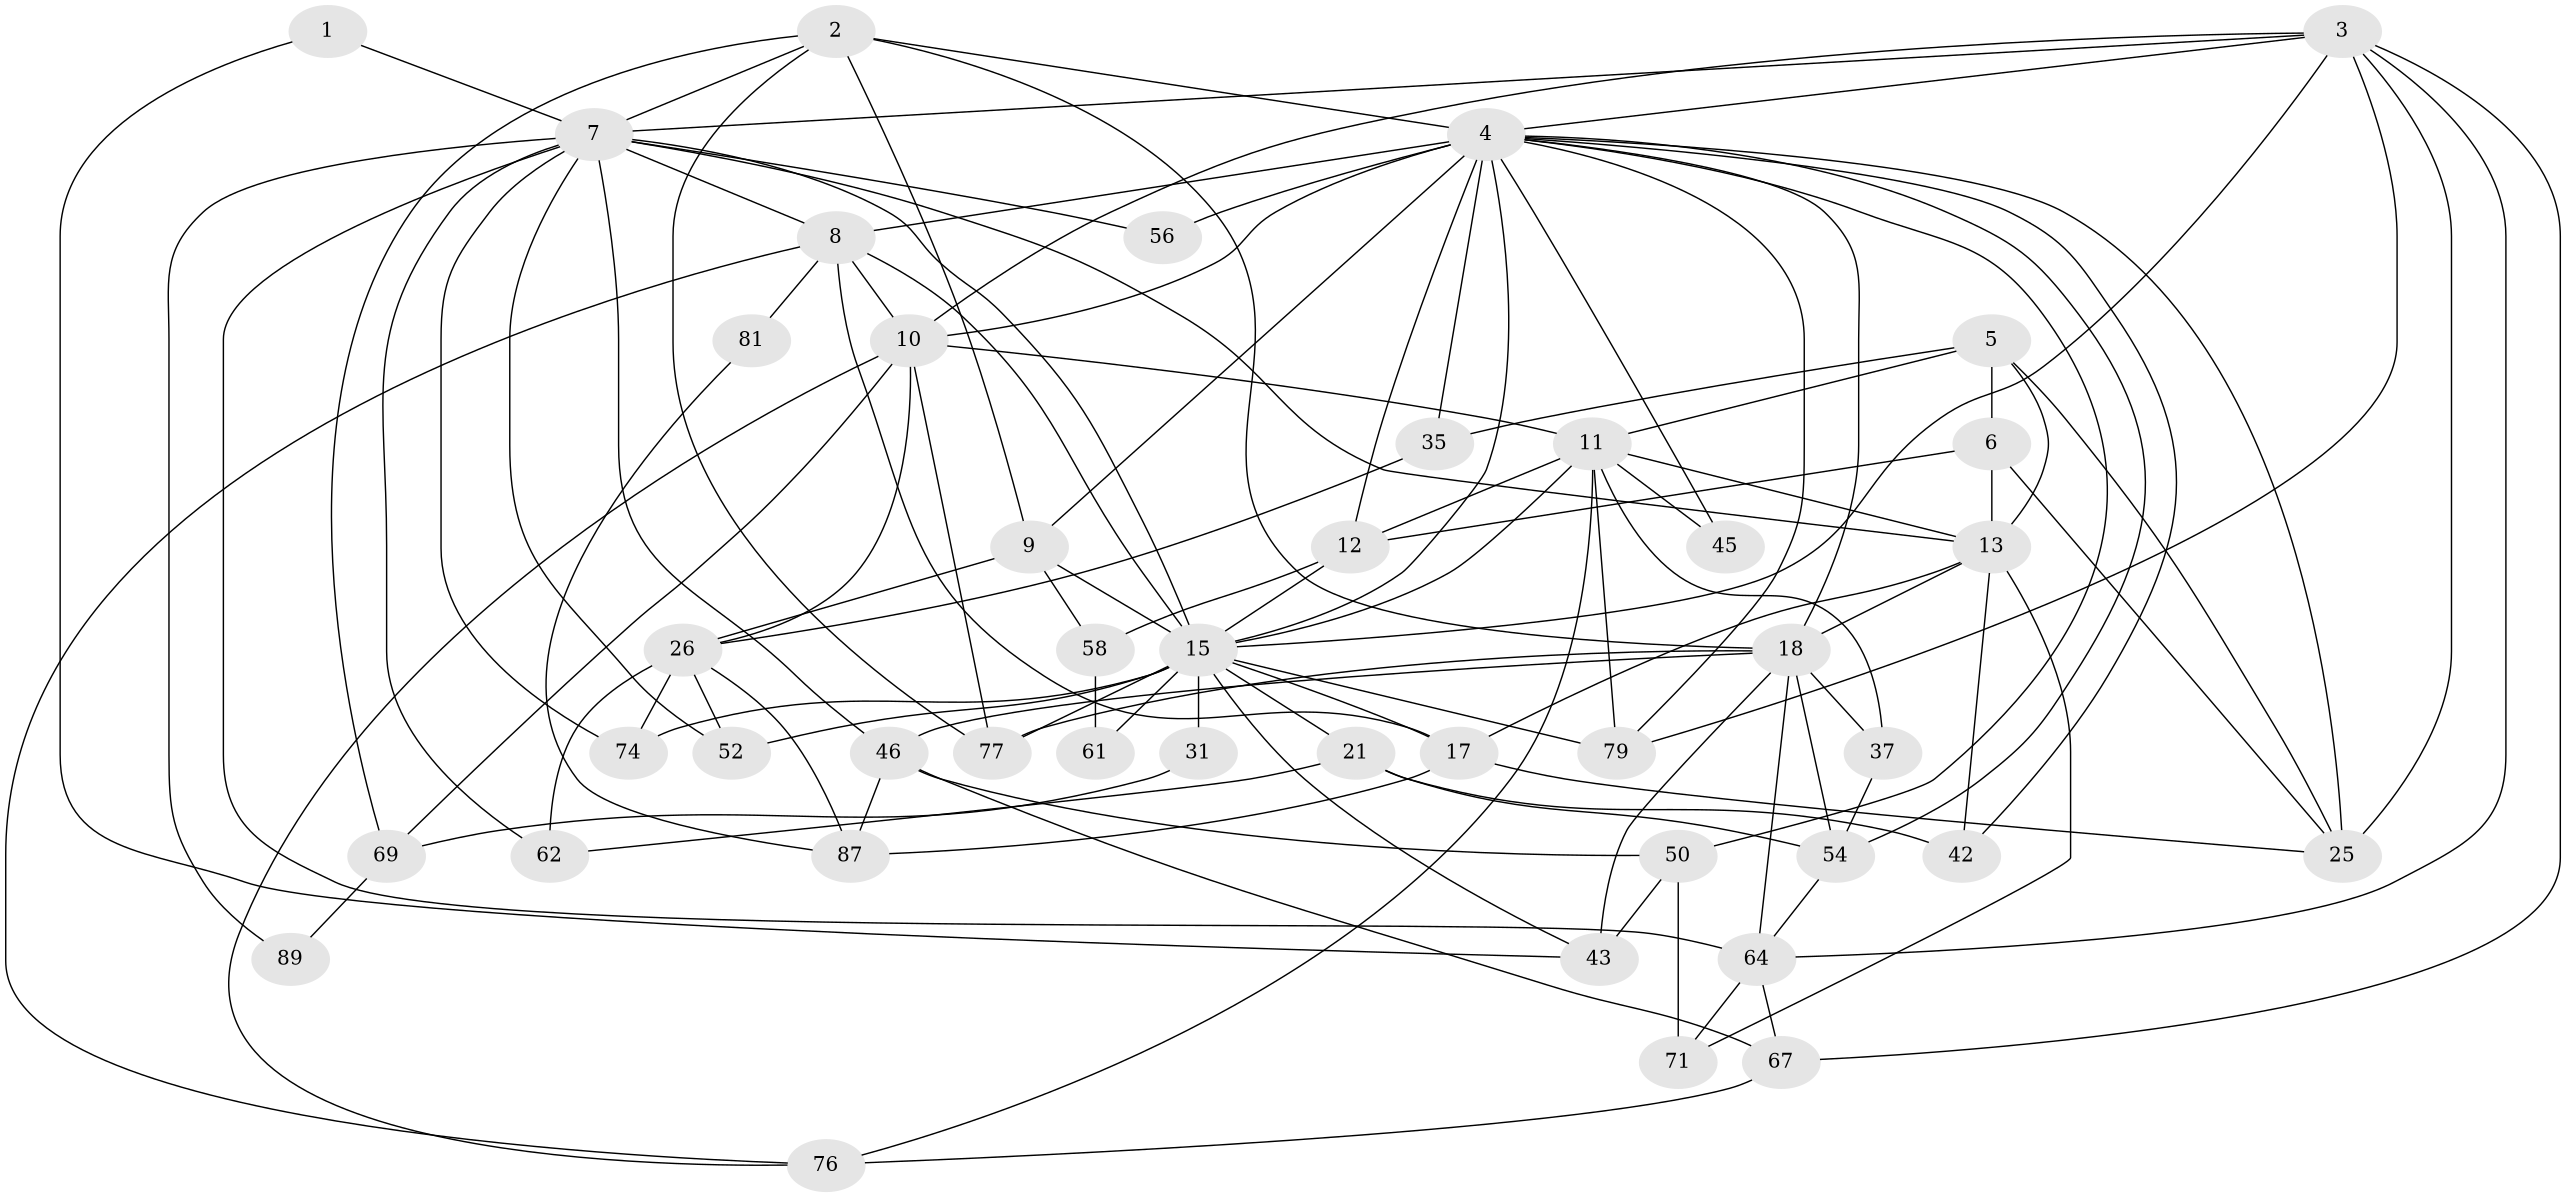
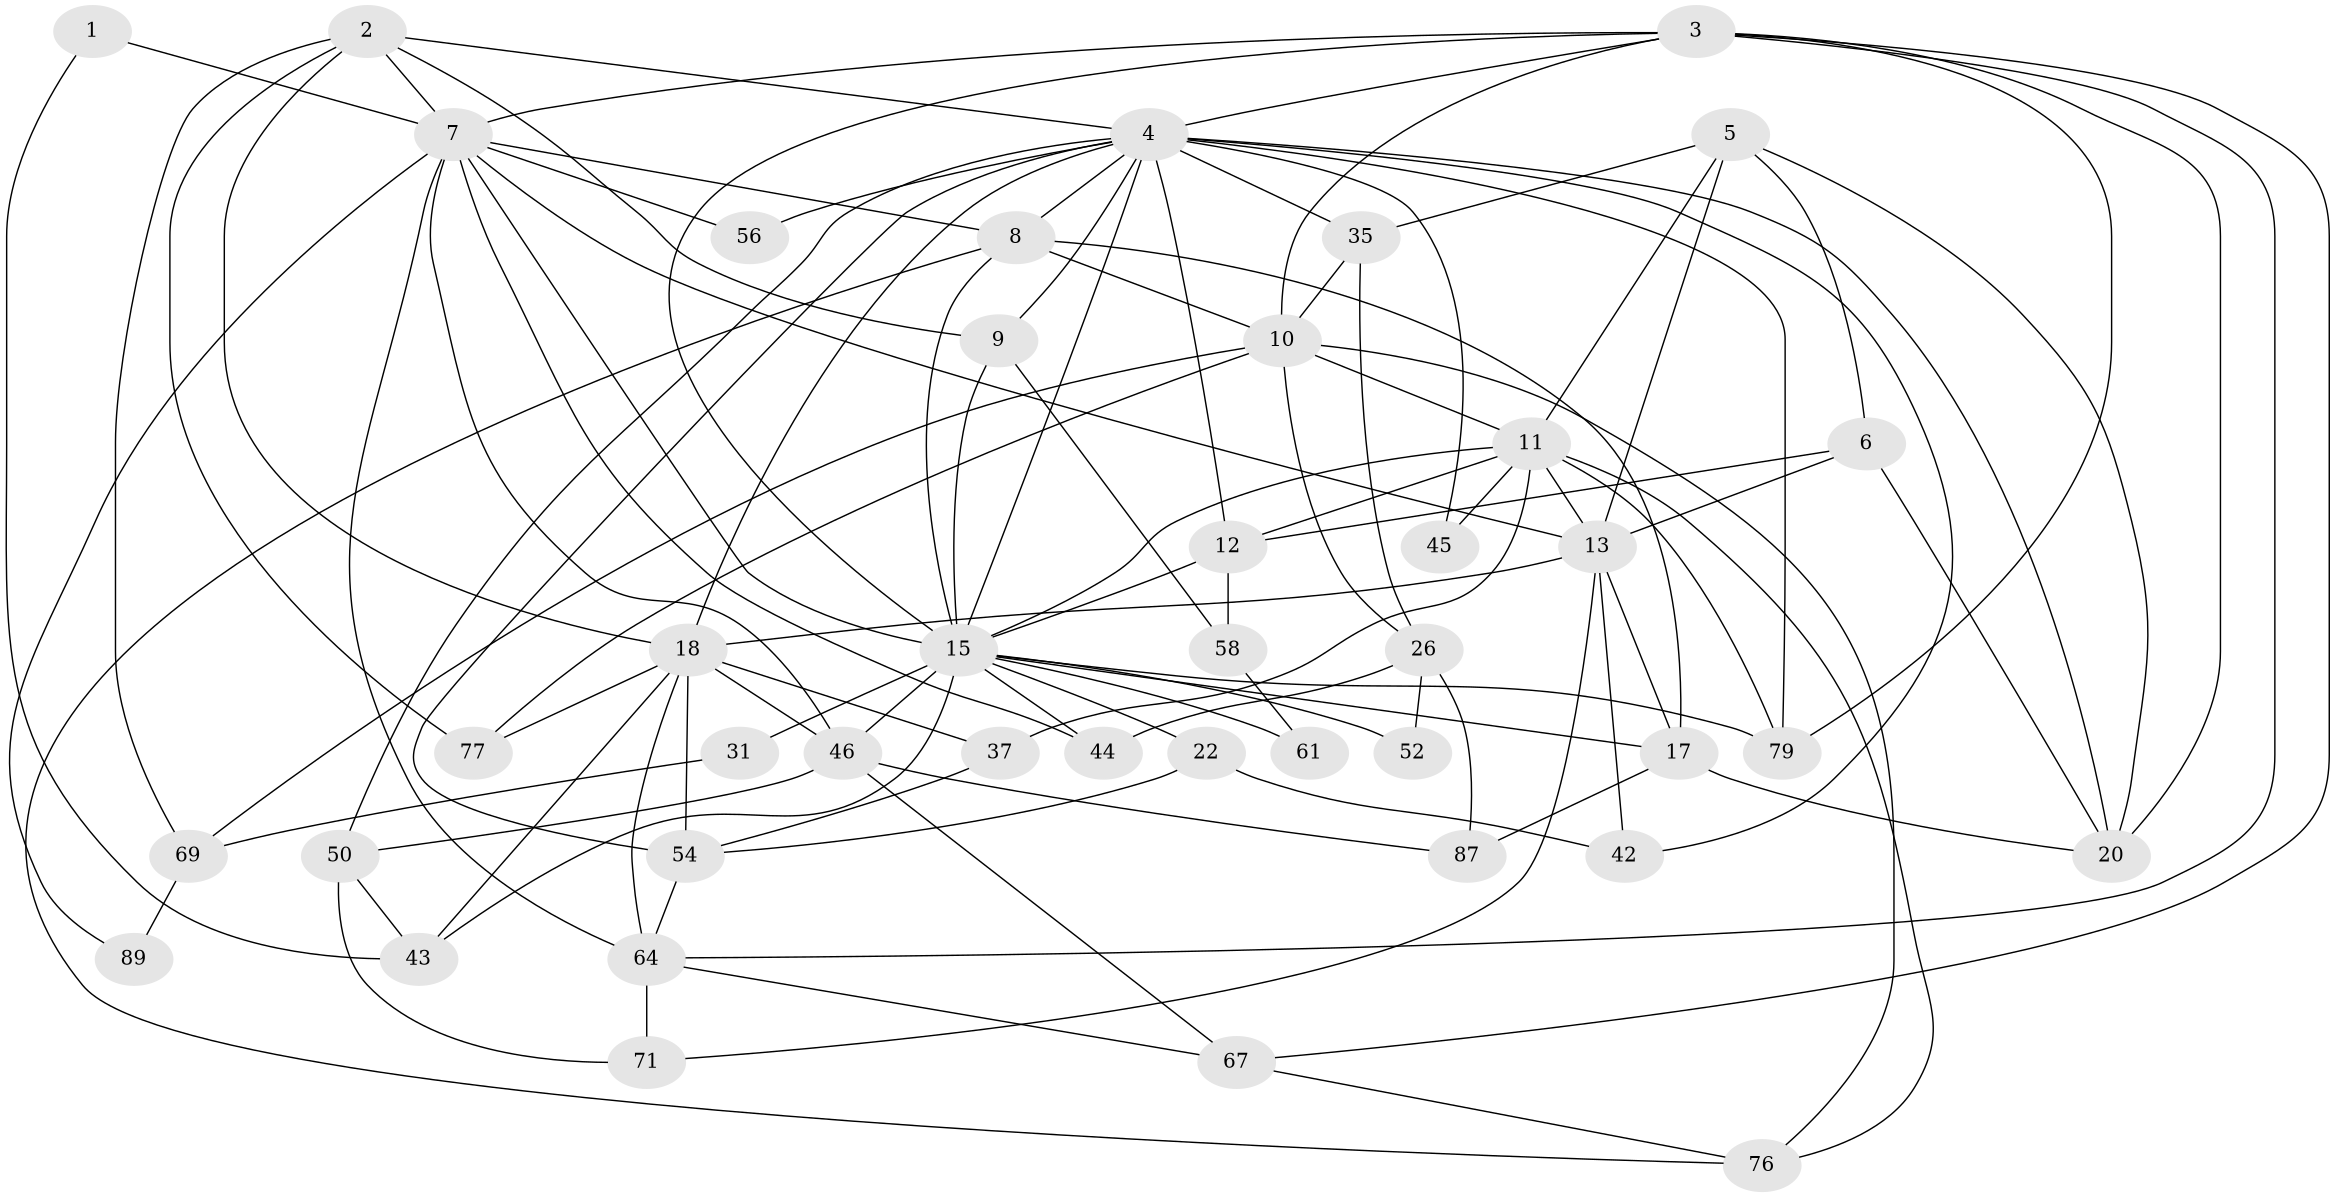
(1210, 265) -> (1327, 282)
(752, 341) -> none
(511, 476) -> none
(856, 599) -> none
(1095, 702) -> (901, 702)
(629, 753) -> (1104, 753)
(1356, 753) -> (1207, 753)
(550, 856) -> none
(2343, 856) -> (2112, 856)
